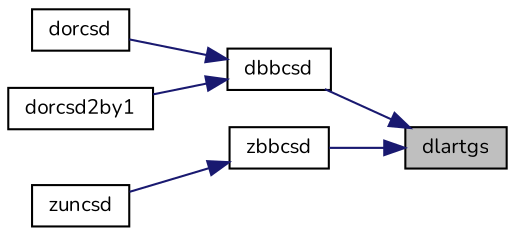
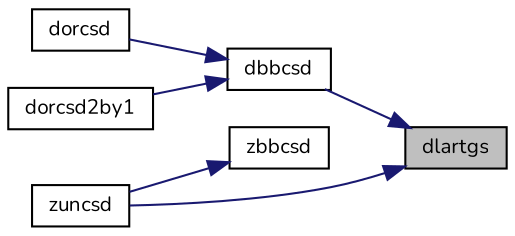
(357, 148) -> (259, 198)
